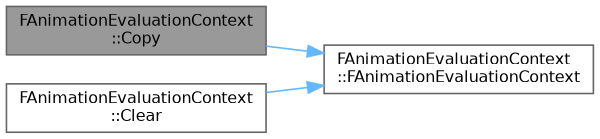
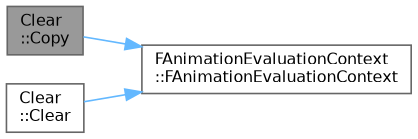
(136, 31) -> (45, 31)
(136, 108) -> (45, 108)
